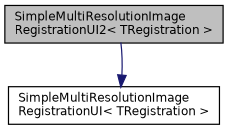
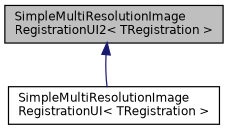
(122, 59) -> (106, 71)
